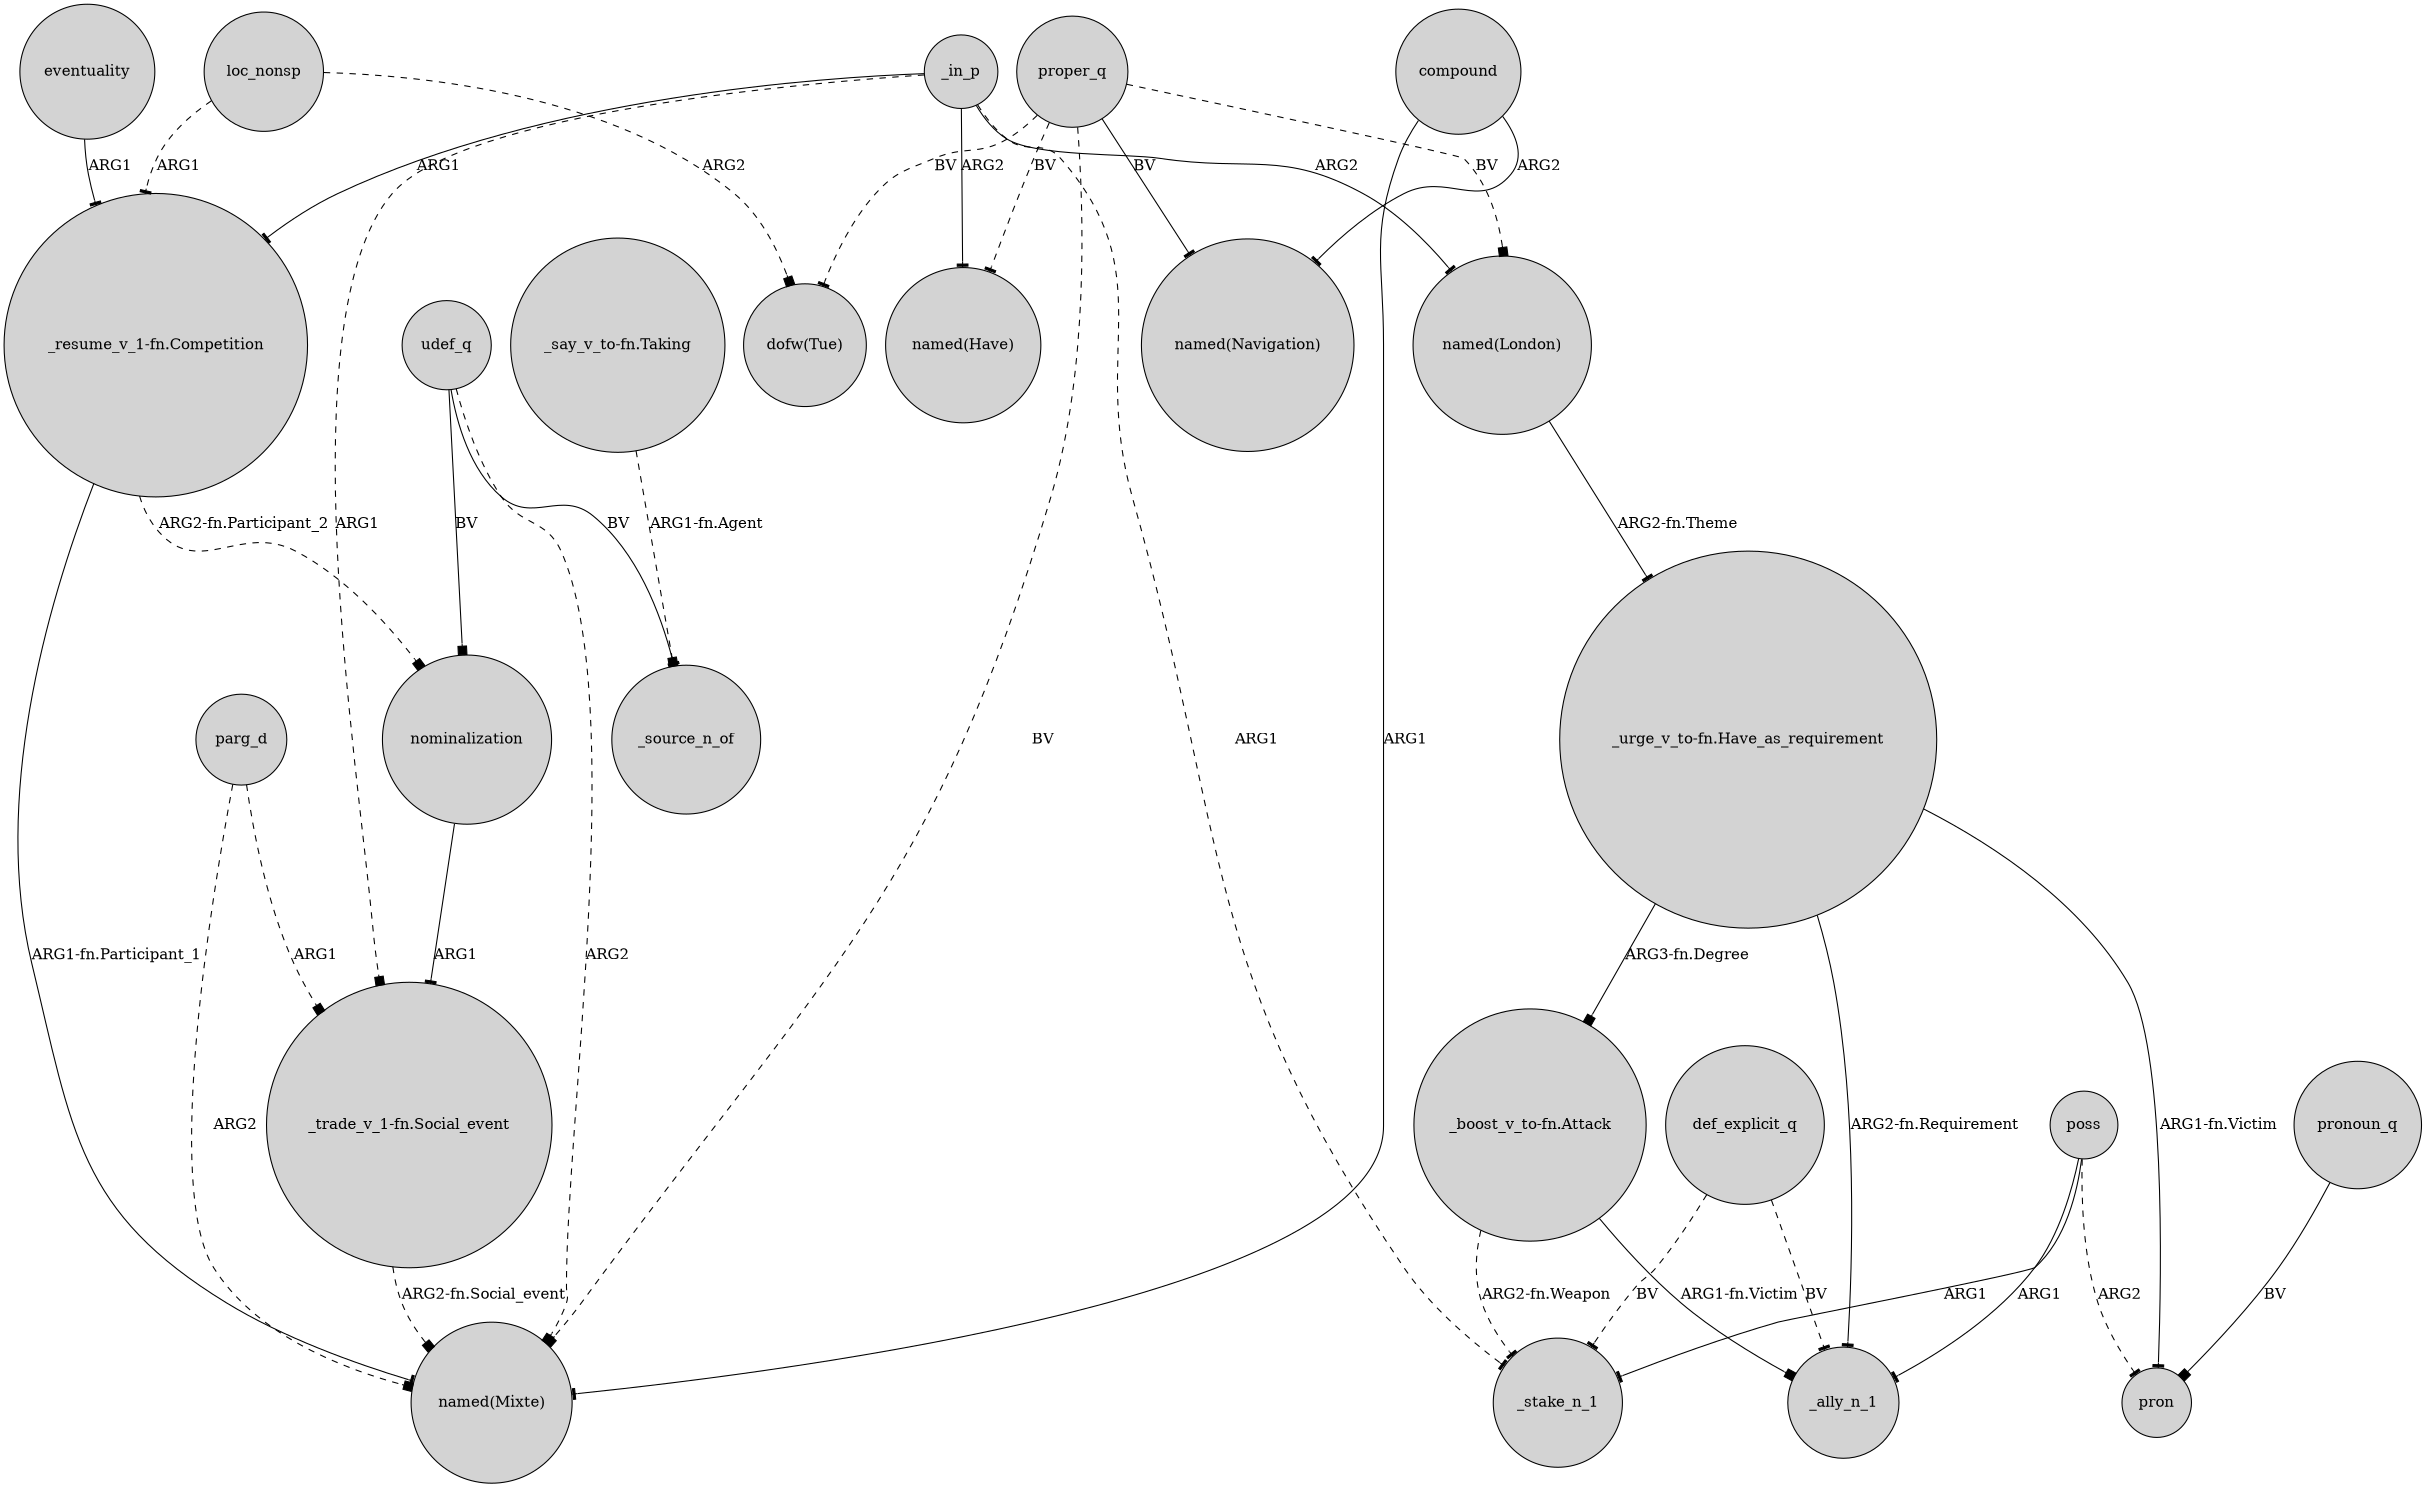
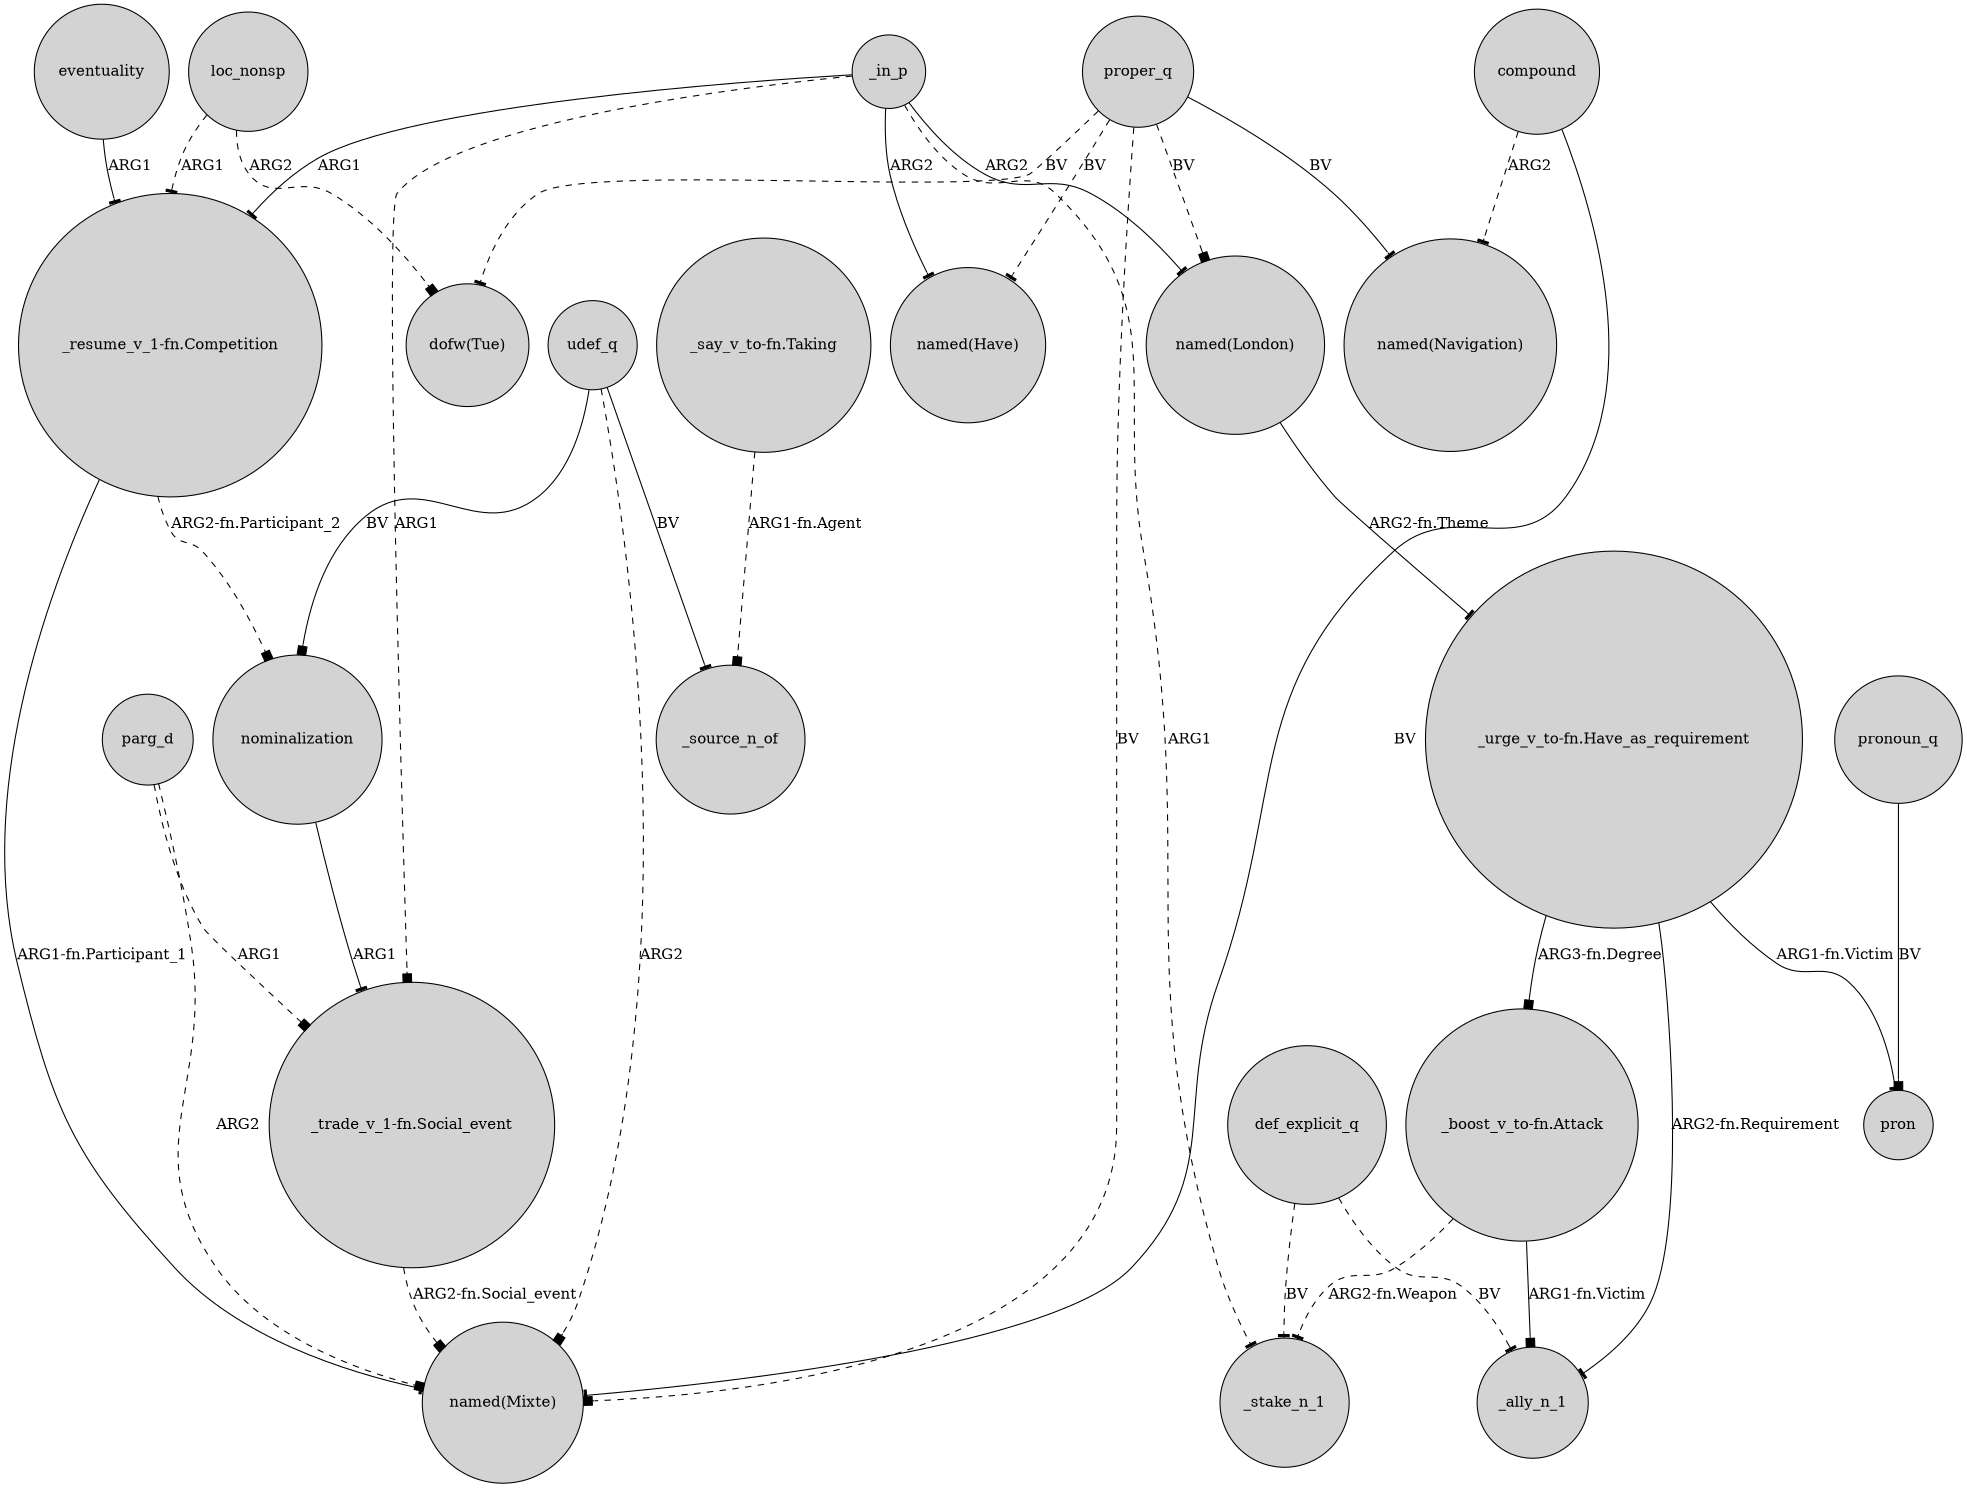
(1437, 187) -> (1501, 185)
(1405, 740) -> (1405, 740)
(2084, 1125) -> none
